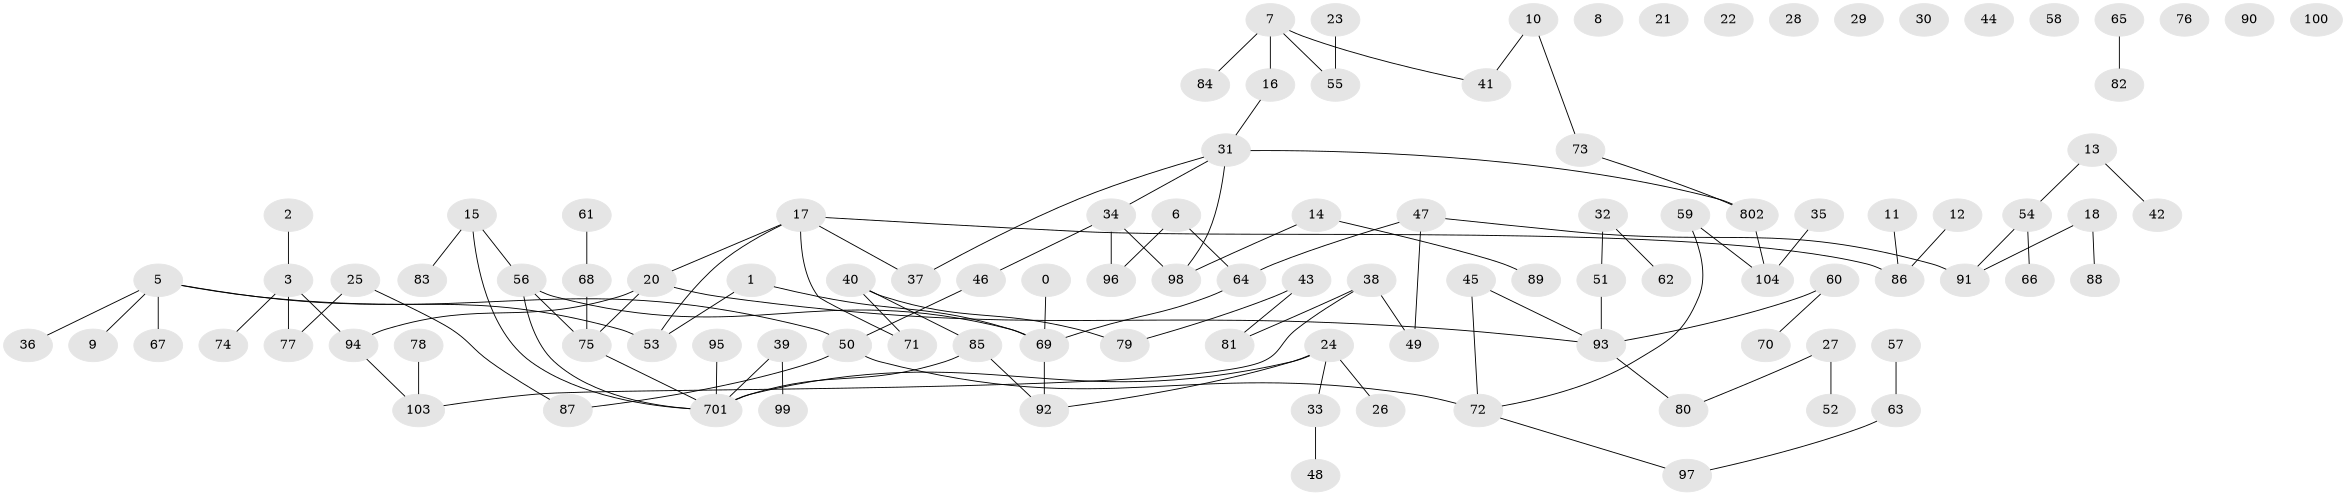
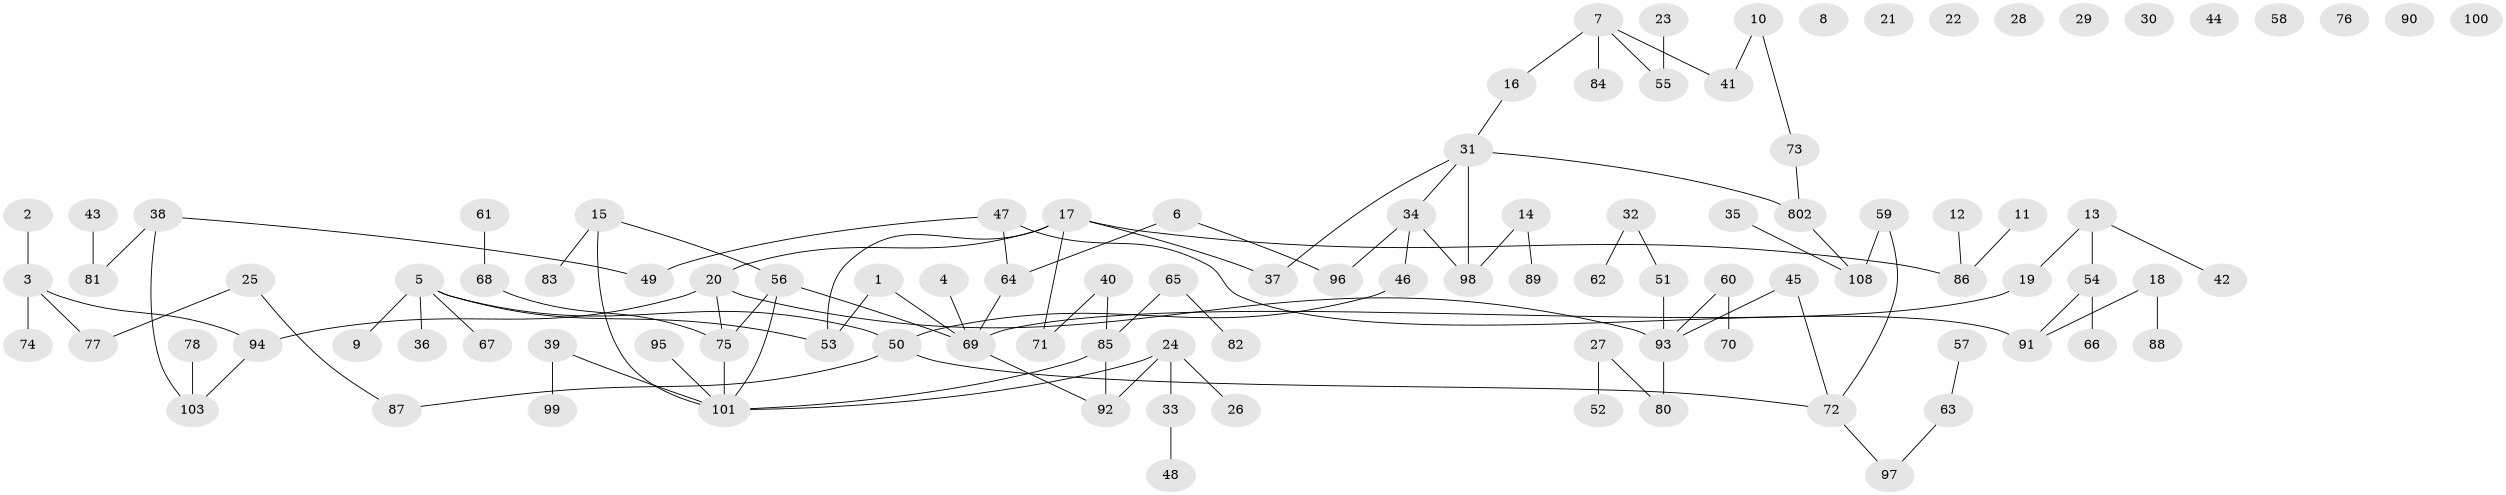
(1046, 280) -> (944, 280)
(1768, 280) -> (1861, 280)
none -> (2027, 280)
none -> (1144, 309)
(1125, 345) -> none
(716, 410) -> (724, 410)
